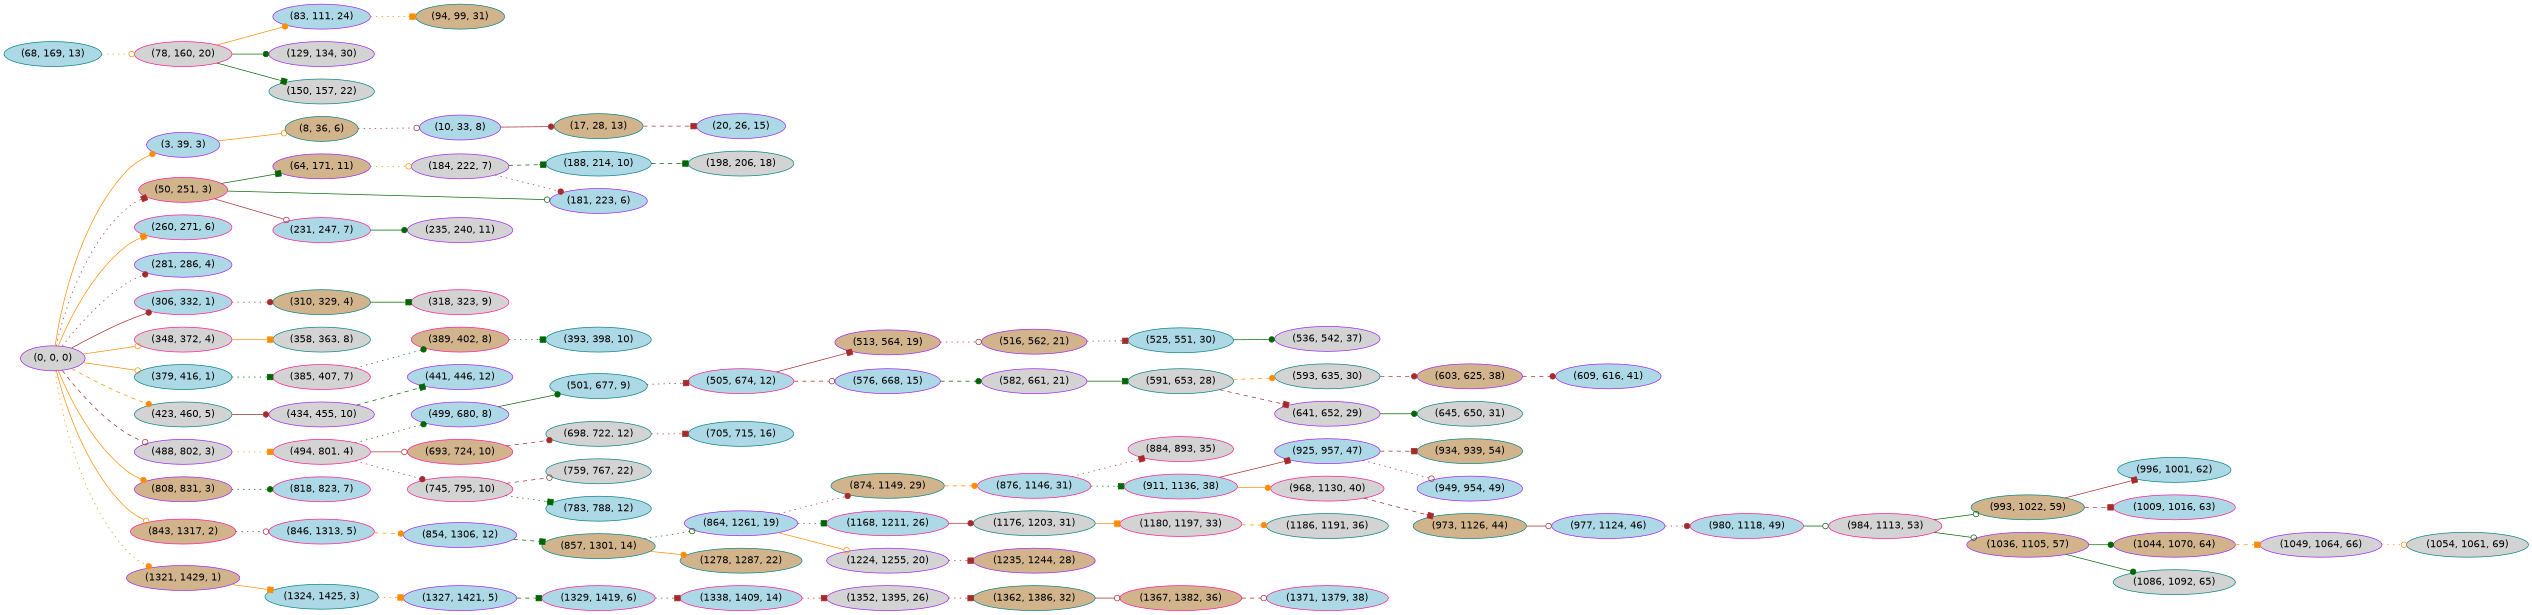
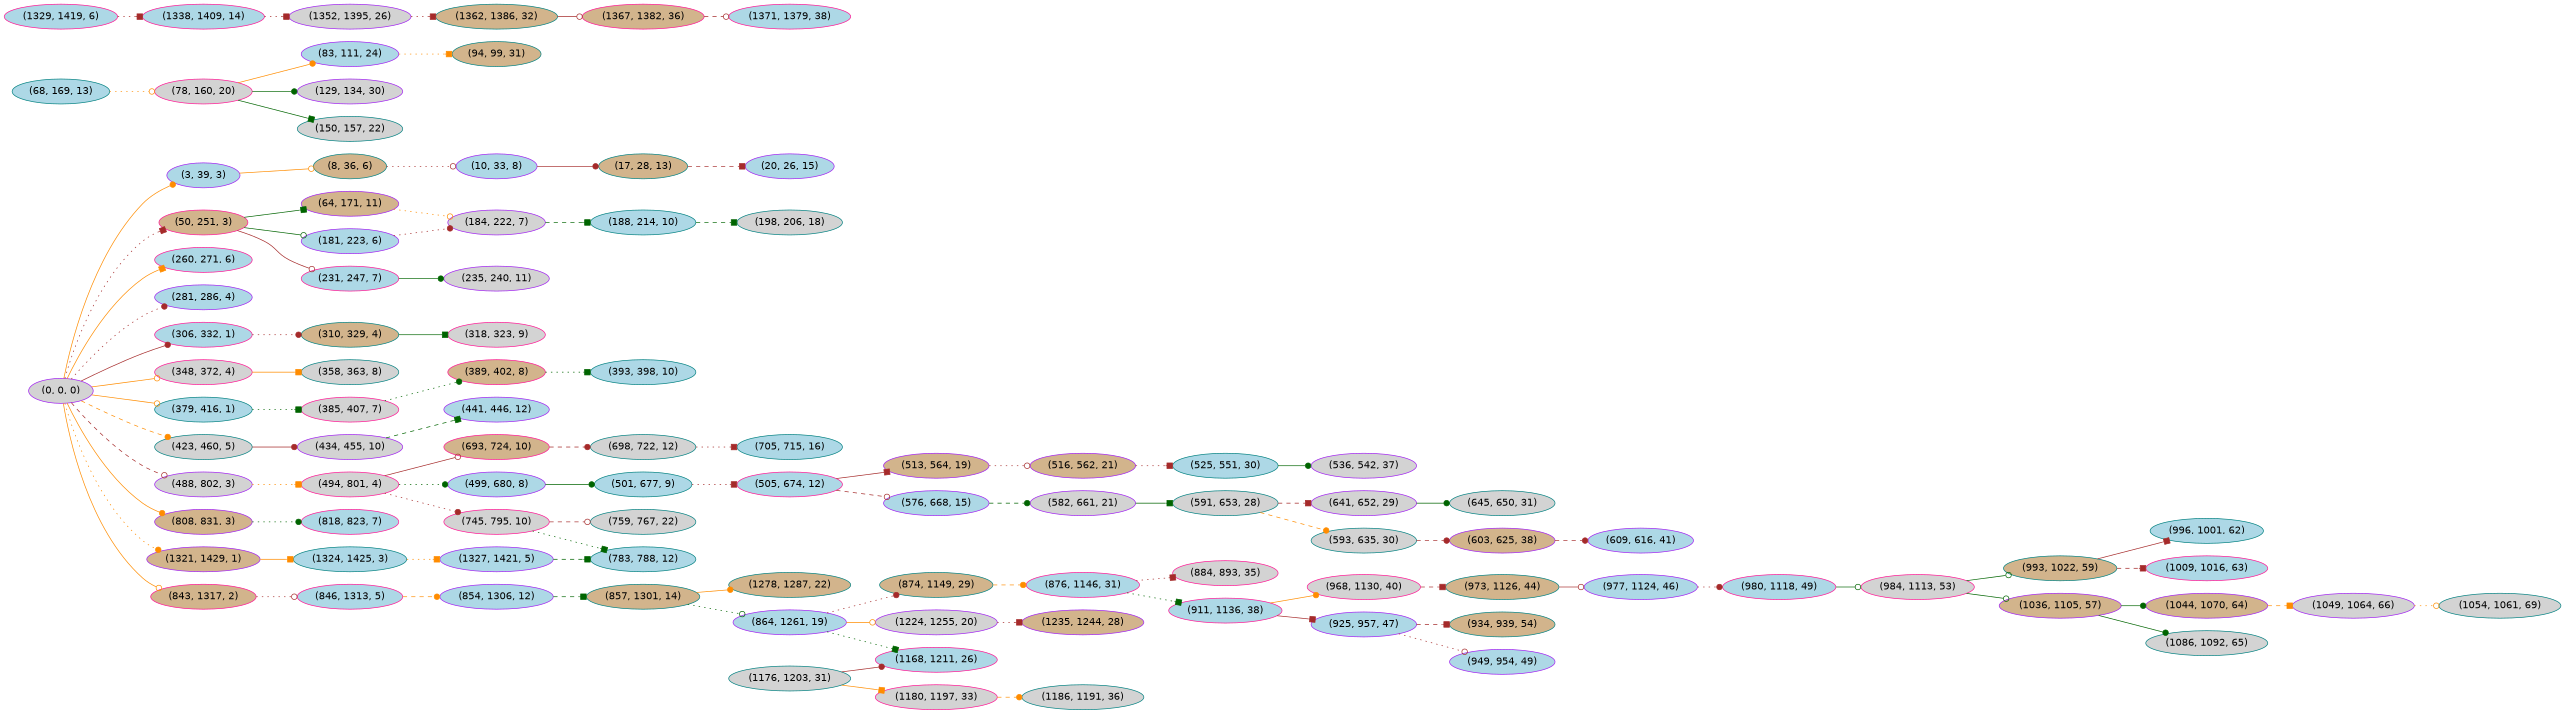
(527, 183) -> (420, 232)
(958, 523) -> (860, 670)
(526, 598) -> (568, 559)
